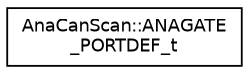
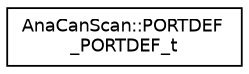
(124, 37) -> (124, 37)
